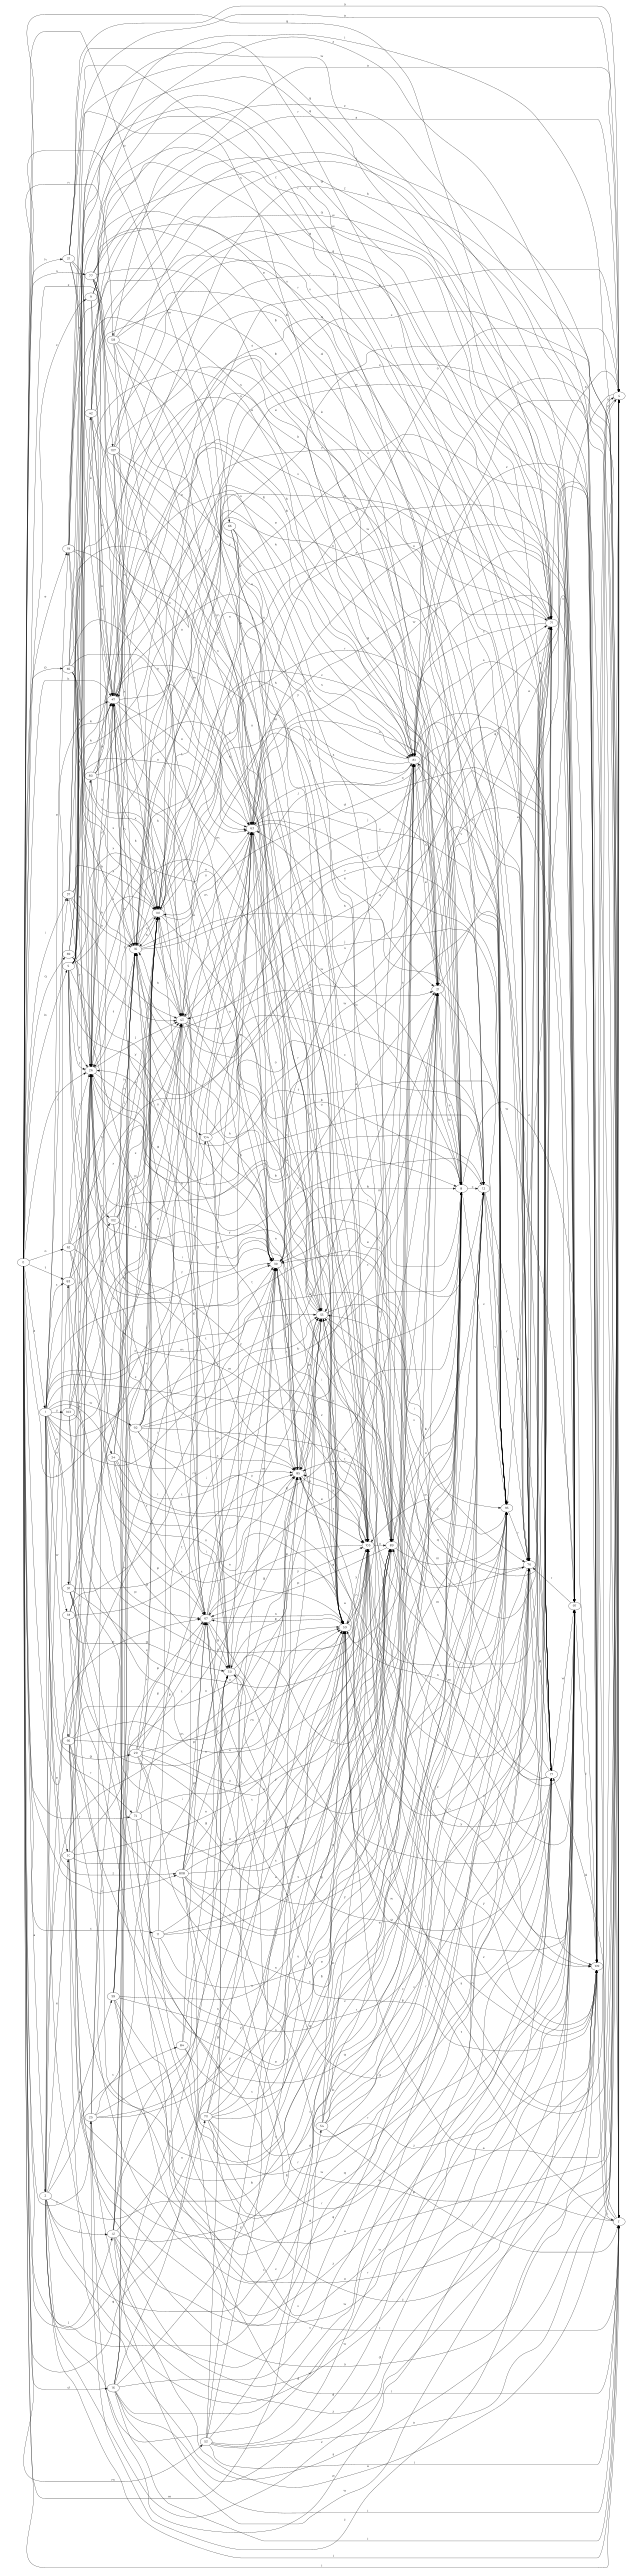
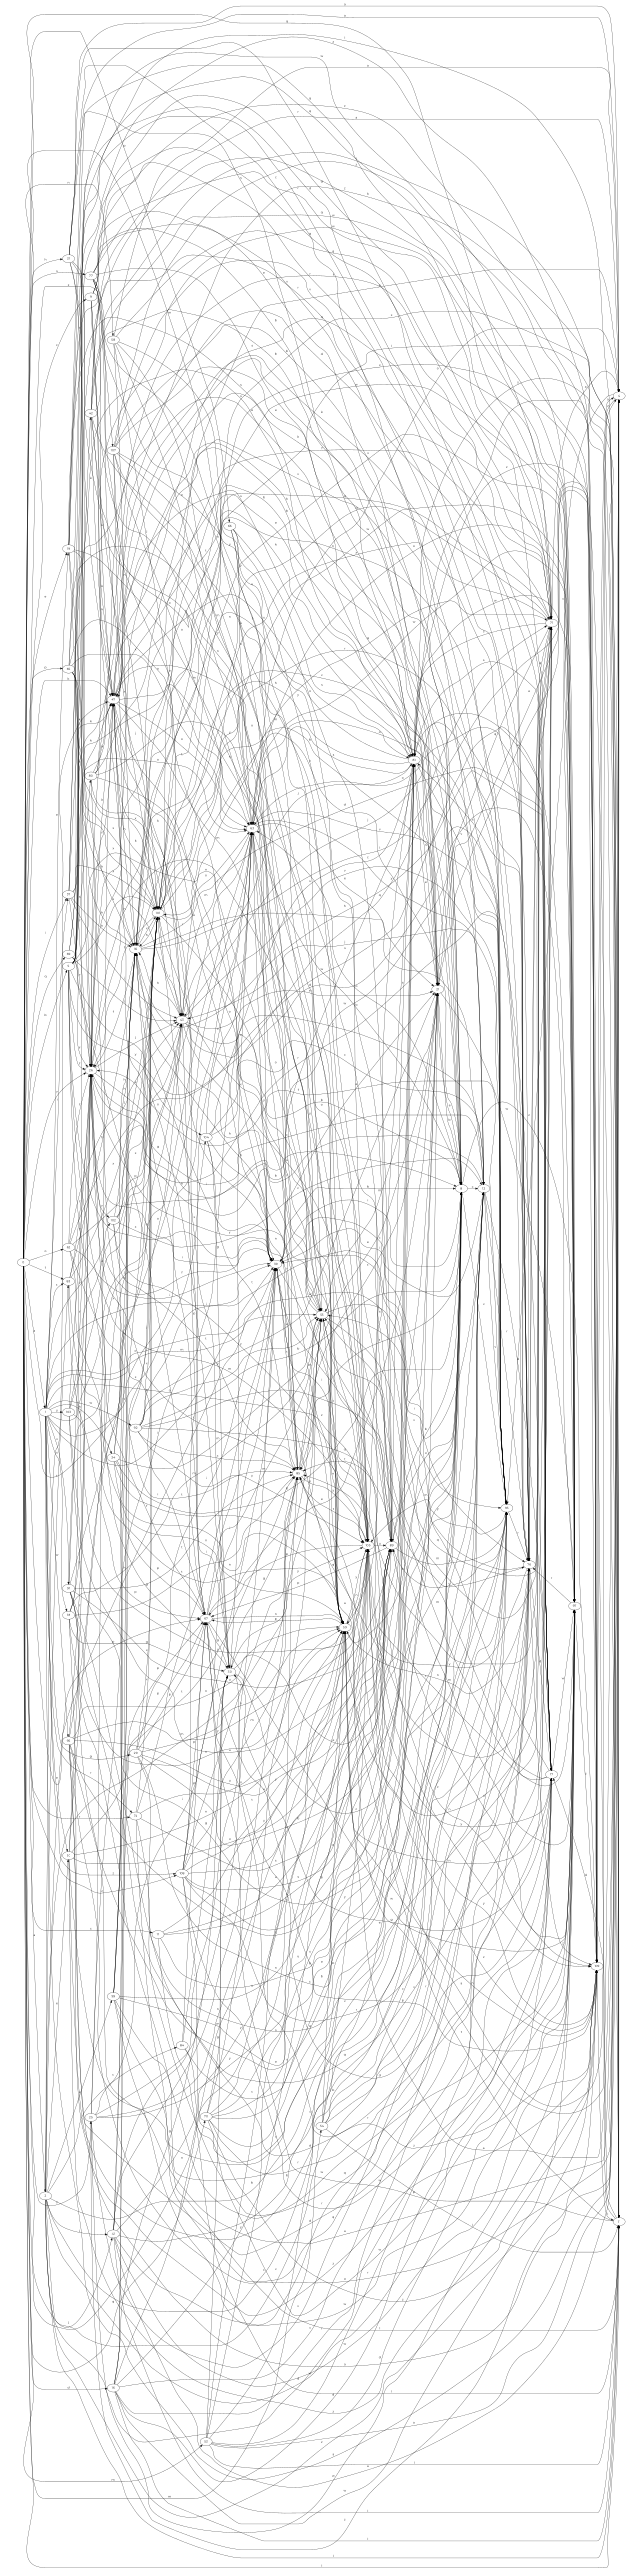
(433, 634) -> (424, 632)
(587, 1070) -> (590, 961)
(165, 1478) -> (133, 749)
(182, 1874) -> (182, 1874)
